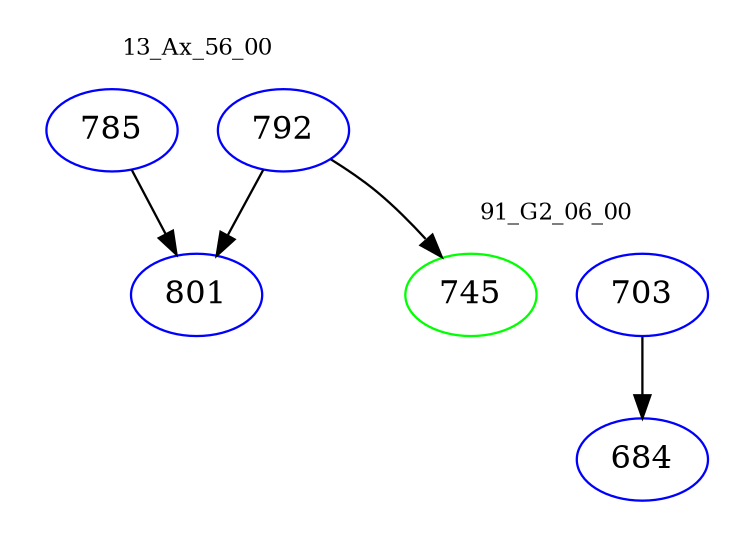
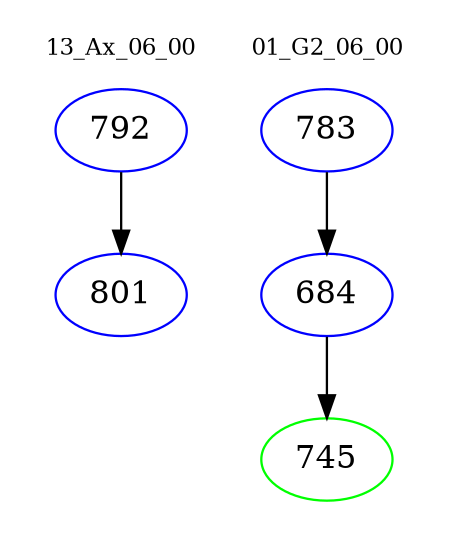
(198, 49) -> (121, 49)
(112, 130) -> none
(402, 214) -> (327, 366)
(557, 214) -> (328, 49)
(642, 295) -> (327, 130)
